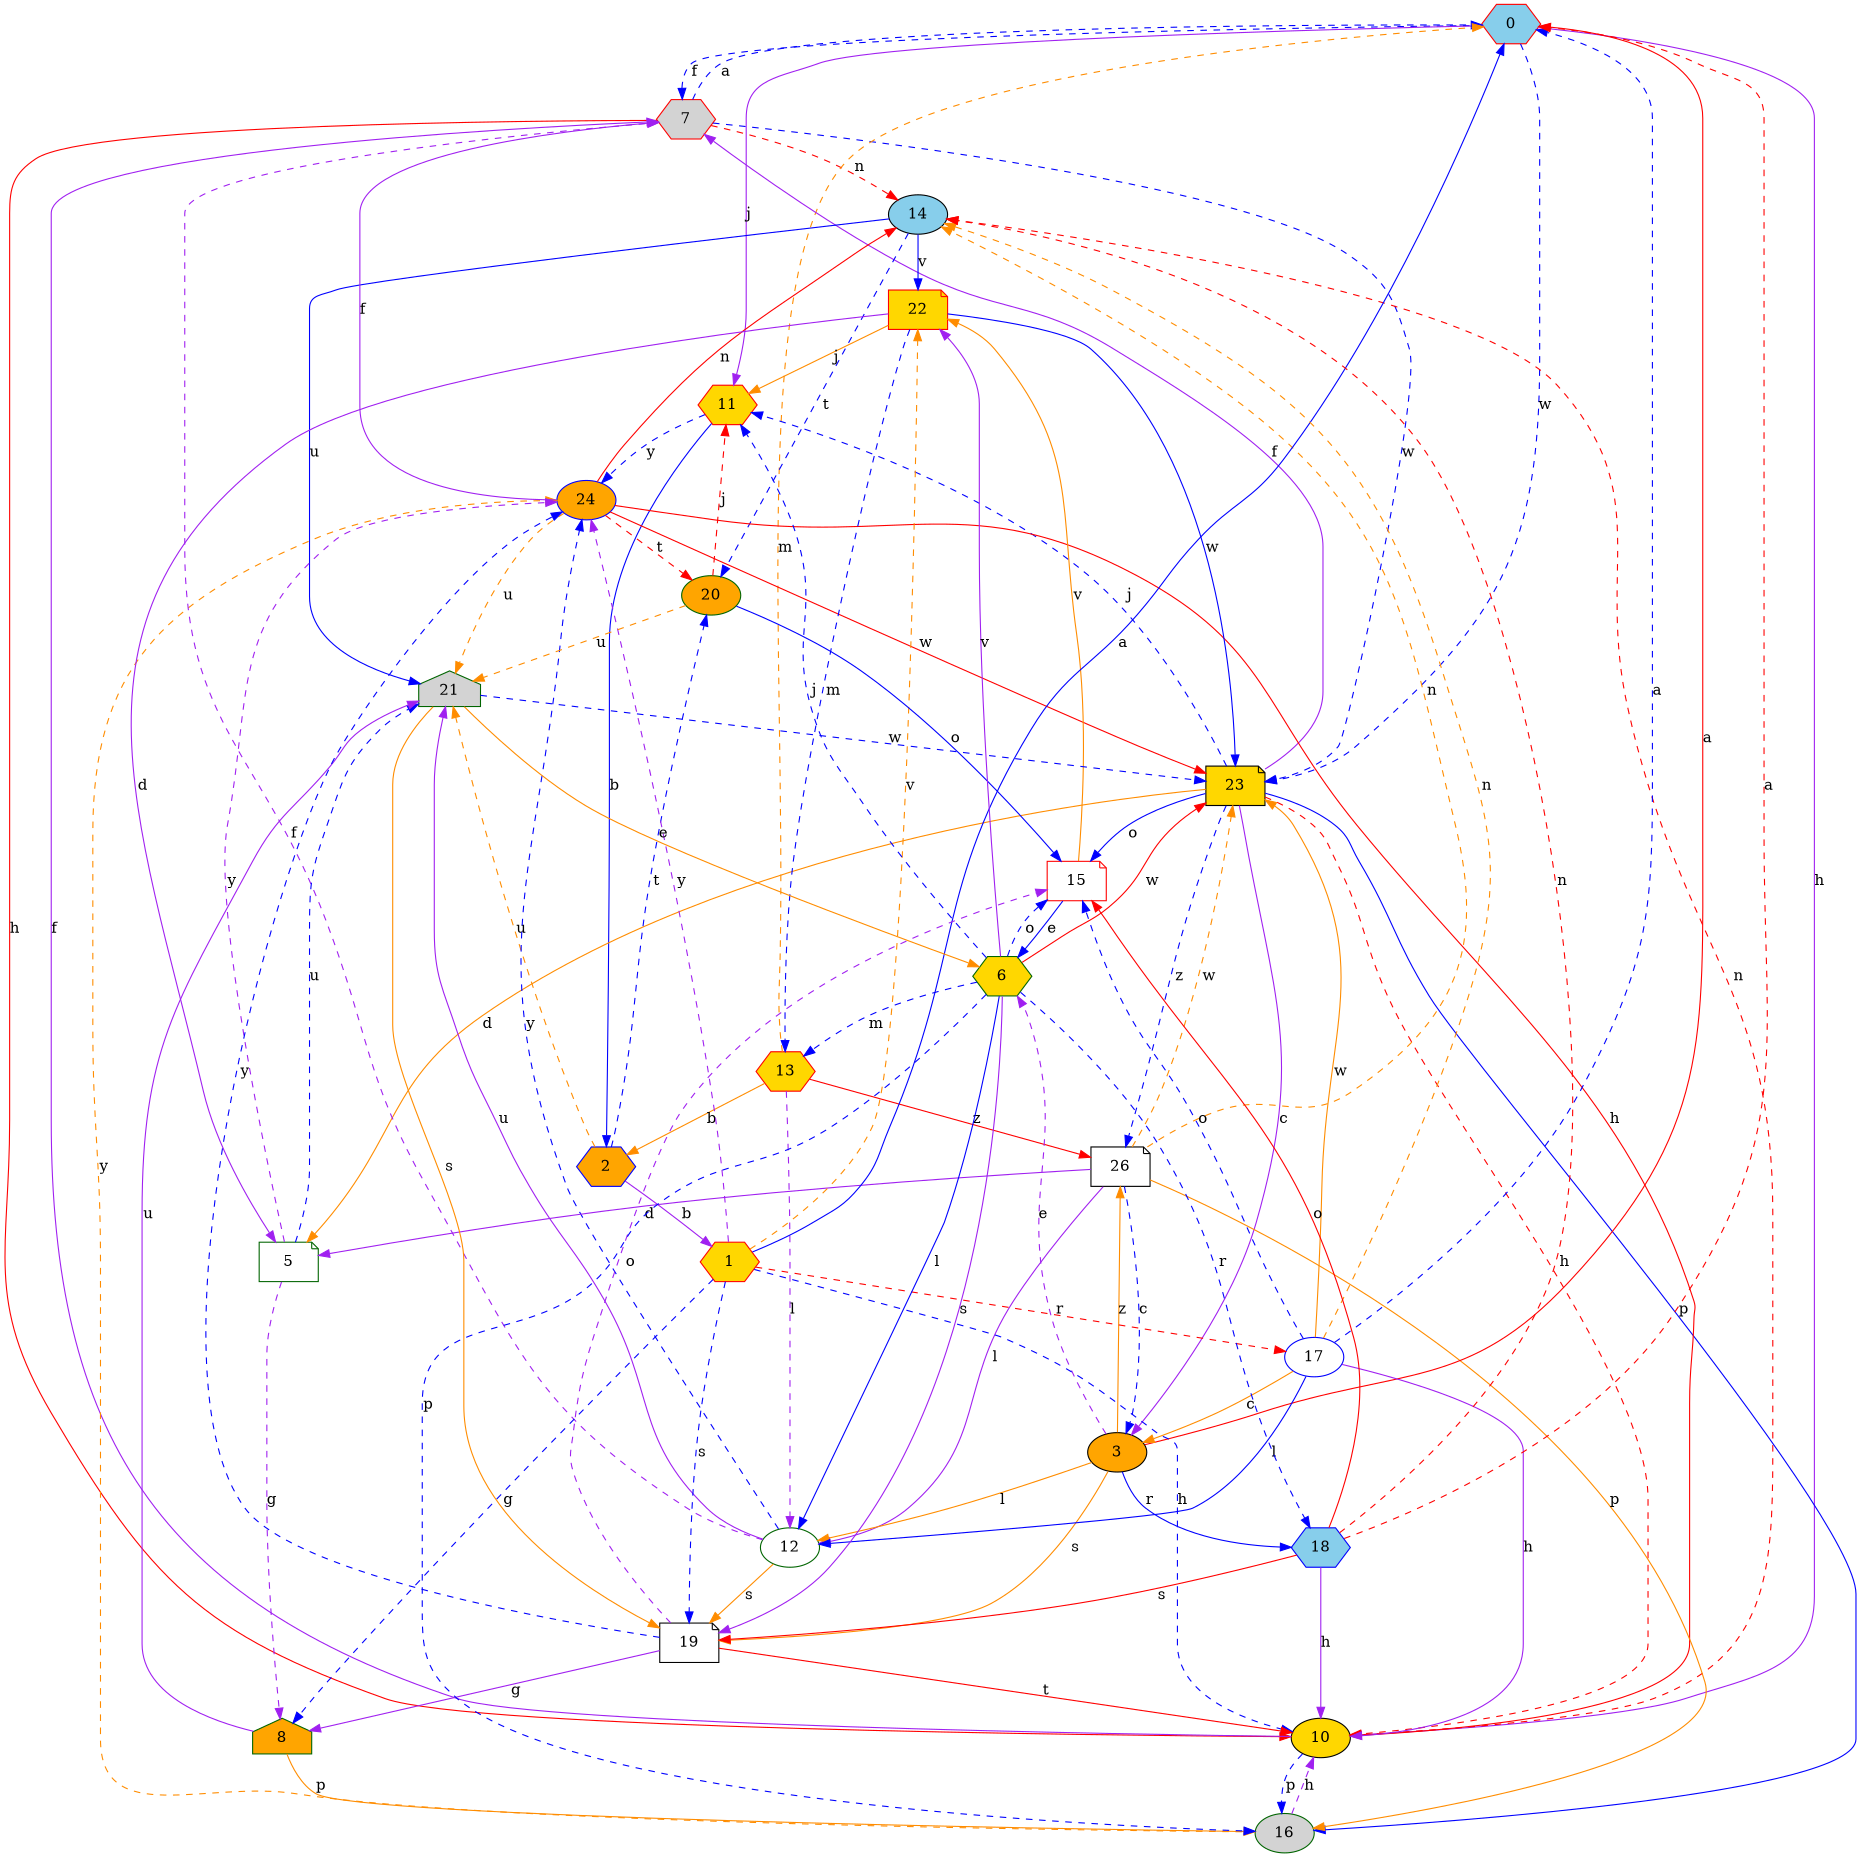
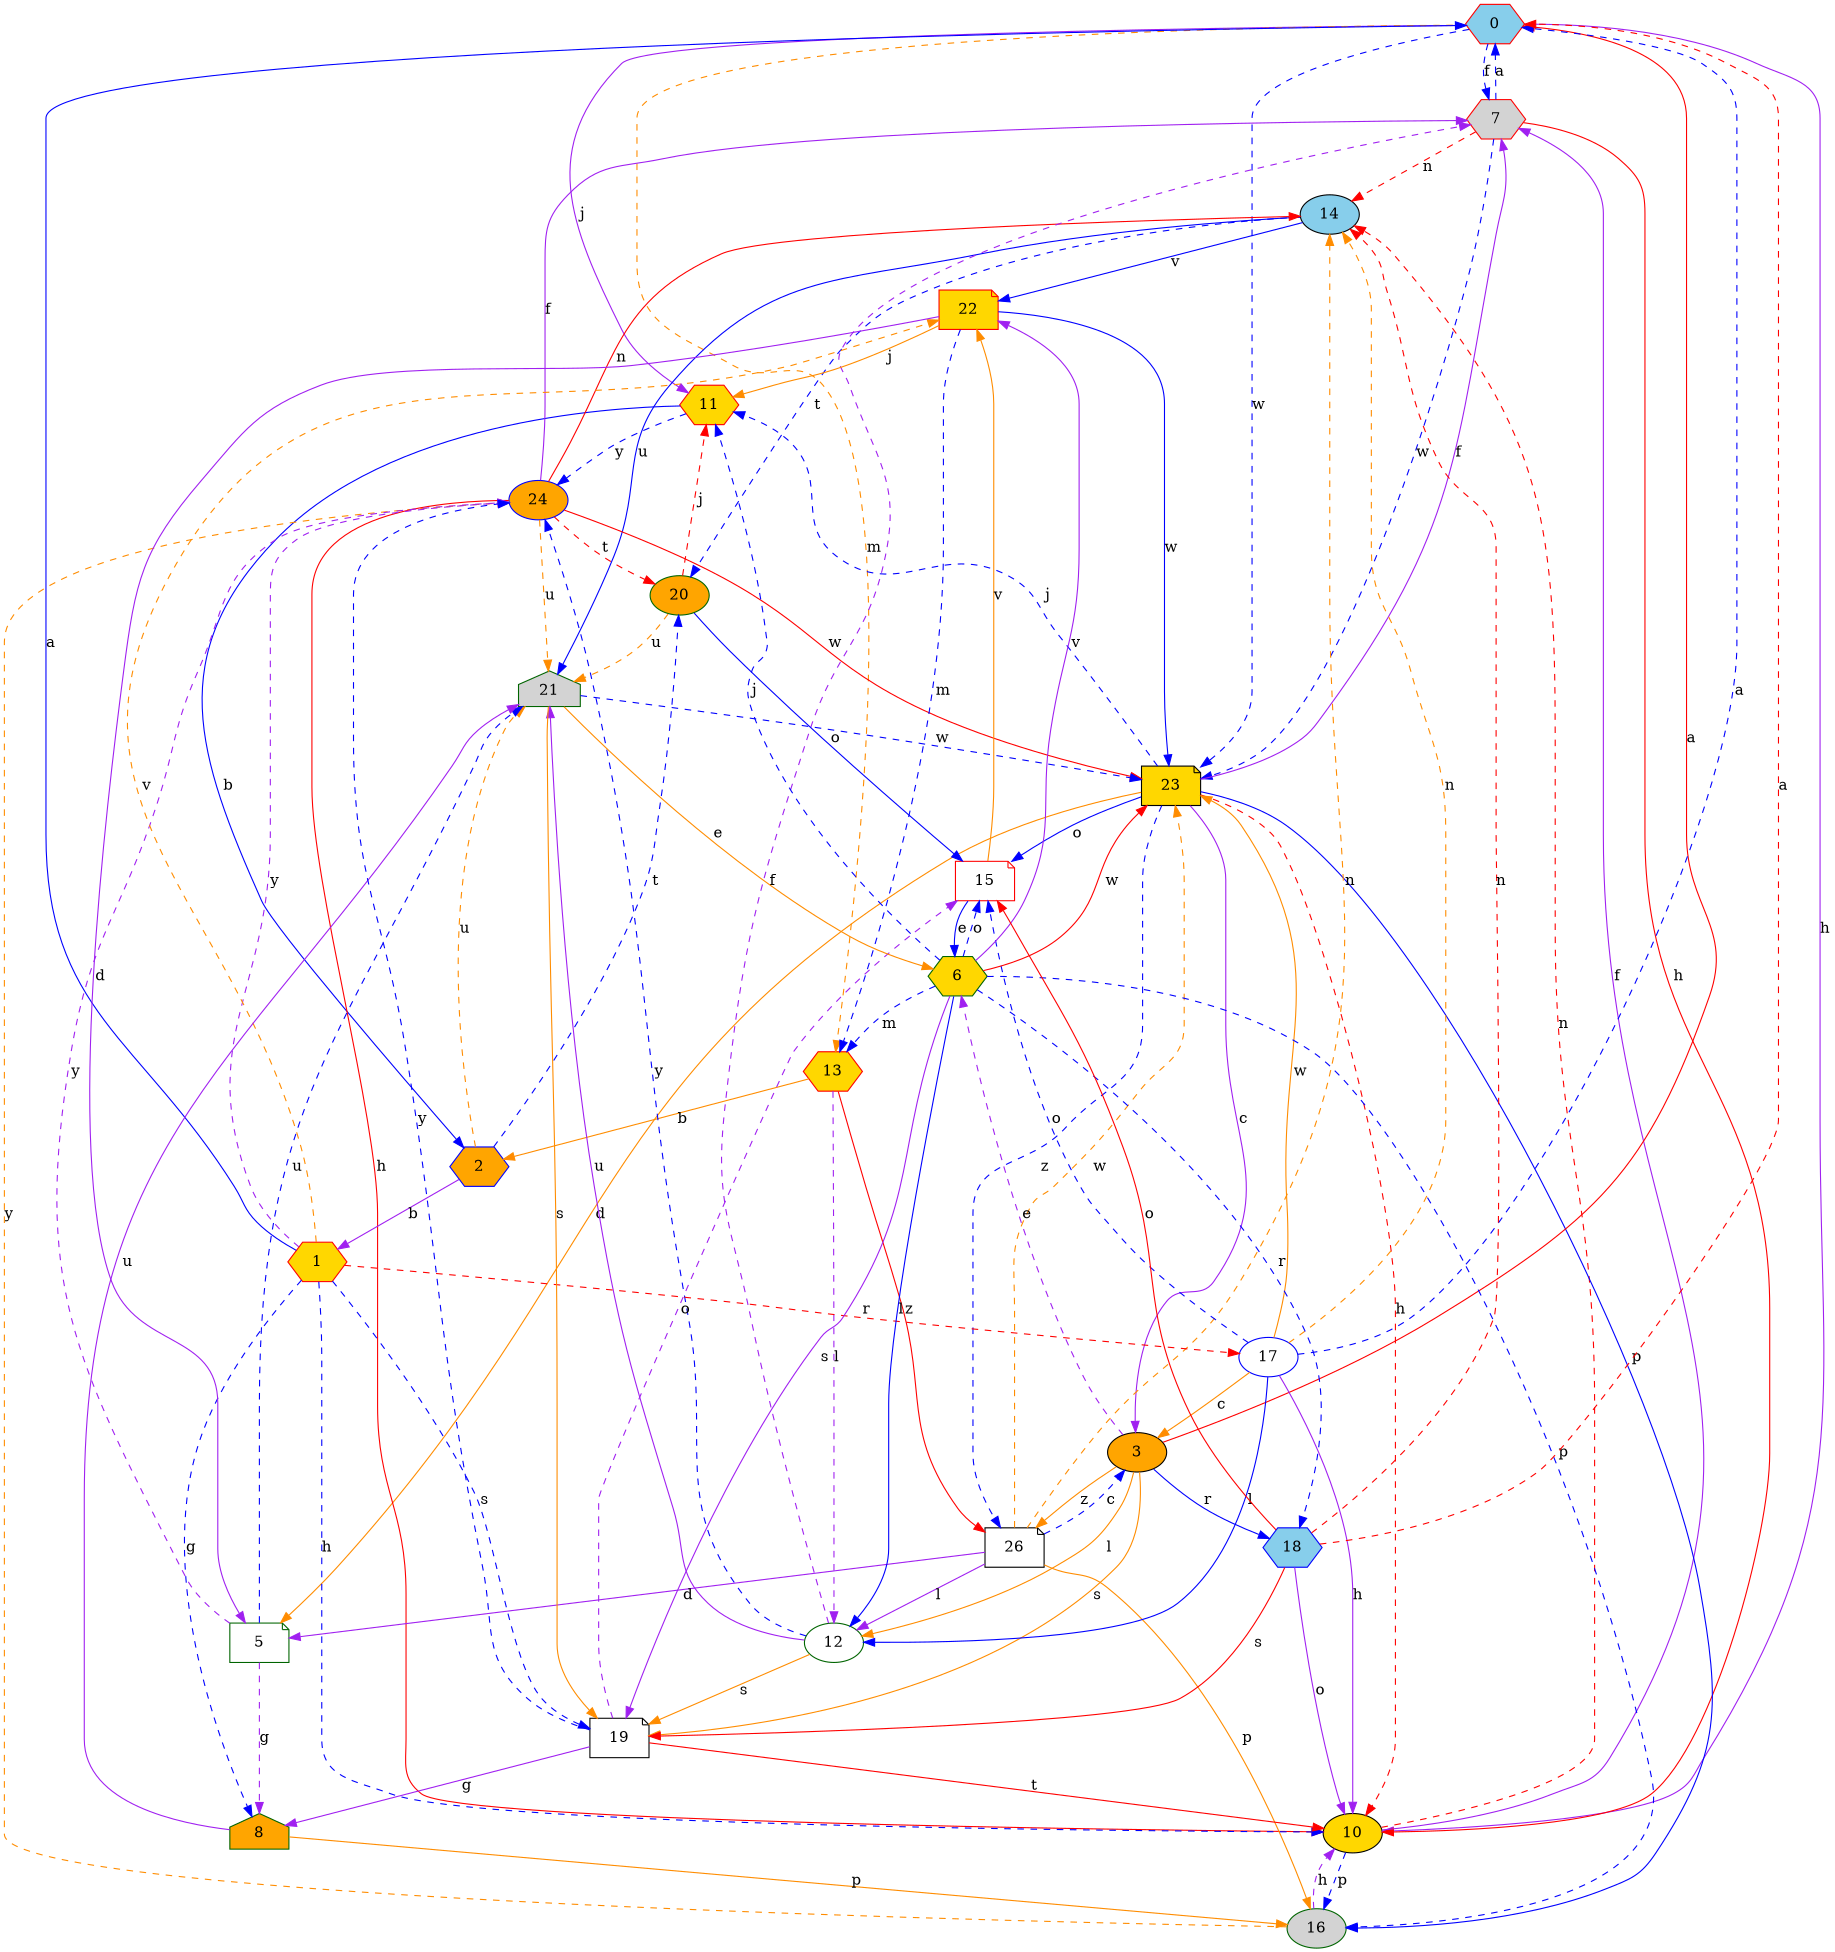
(797, 278) -> (637, 223)
(1326, 1643) -> (1320, 1690)
